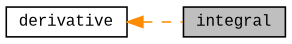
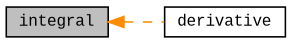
(163, 22) -> (144, 22)
